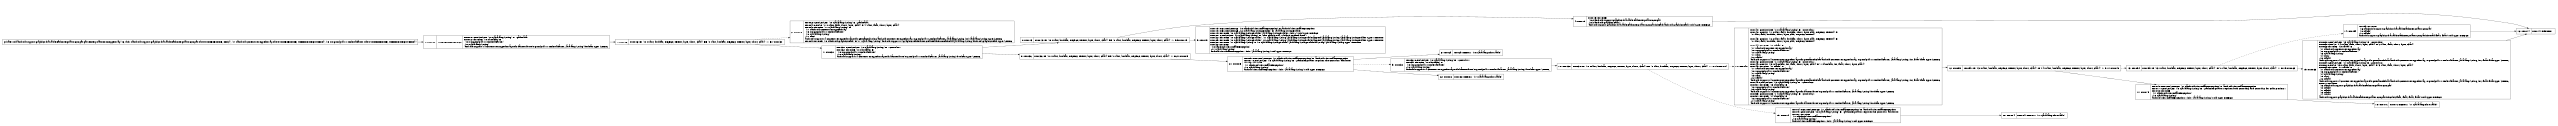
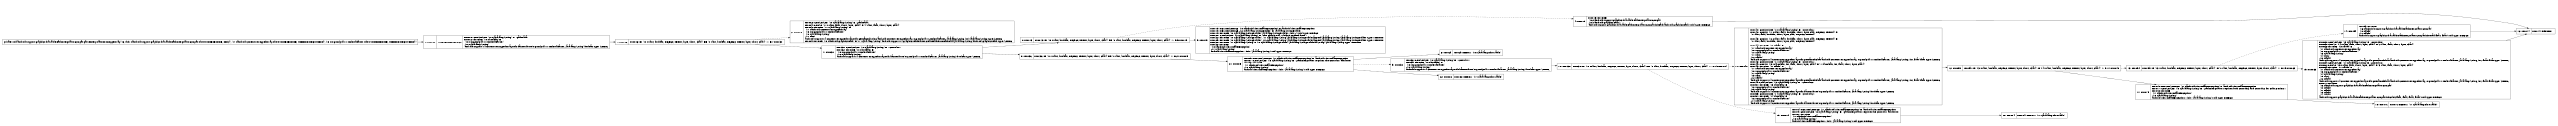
(1344, 18) -> (1344, 18)
